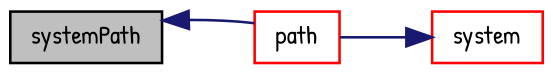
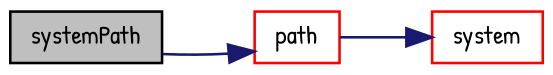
(222, 21) -> (196, 55)
